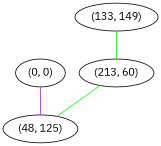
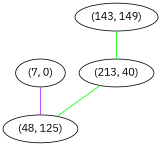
(117, 17) -> (117, 17)
(40, 73) -> (40, 73)
(117, 73) -> (117, 73)
